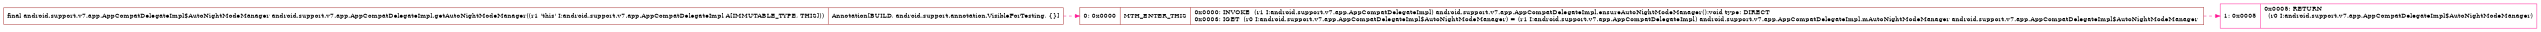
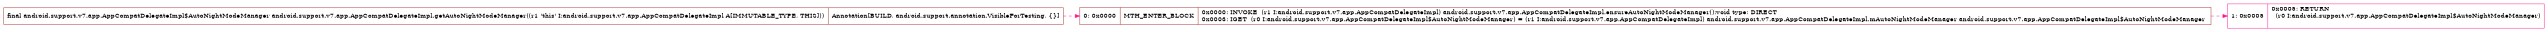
(1155, 16) -> (1159, 16)
